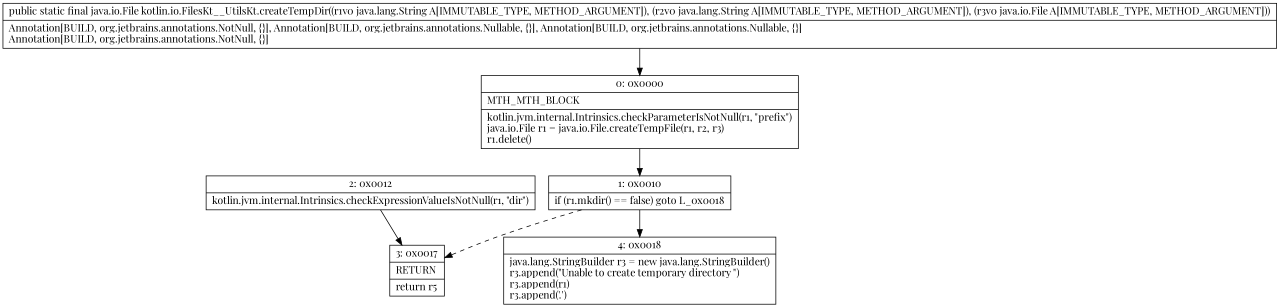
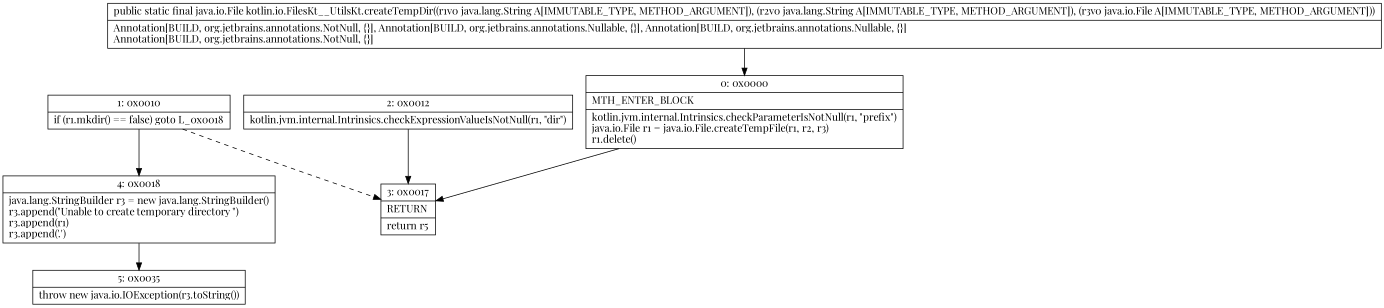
(534, 101) -> (643, 101)
(640, 159) -> (531, 174)
none -> (139, 287)
